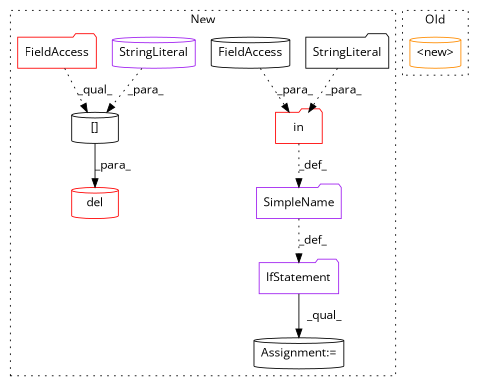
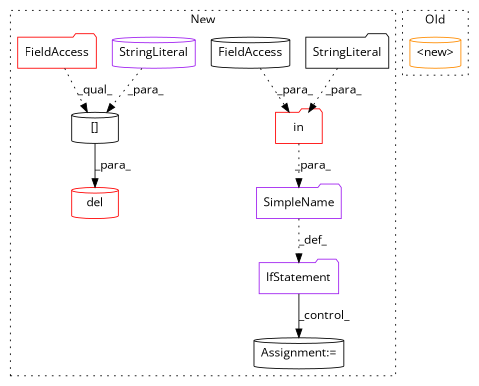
(313, 165) -> (313, 165)
(324, 316) -> (324, 316)
